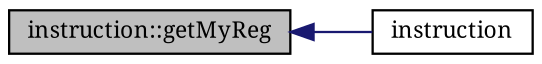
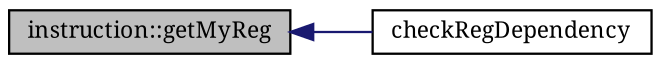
(453, 32) -> (512, 32)
